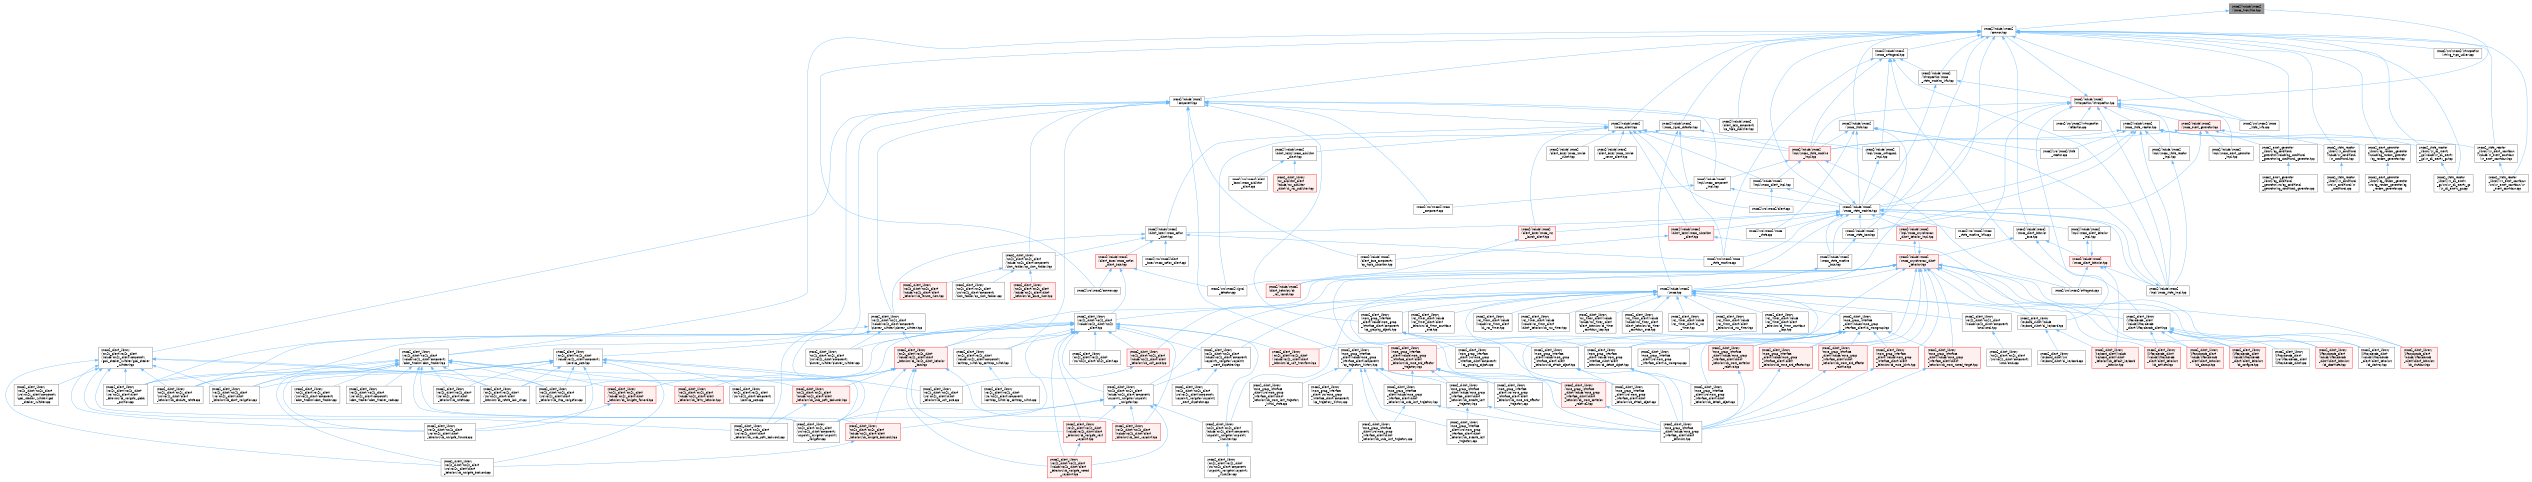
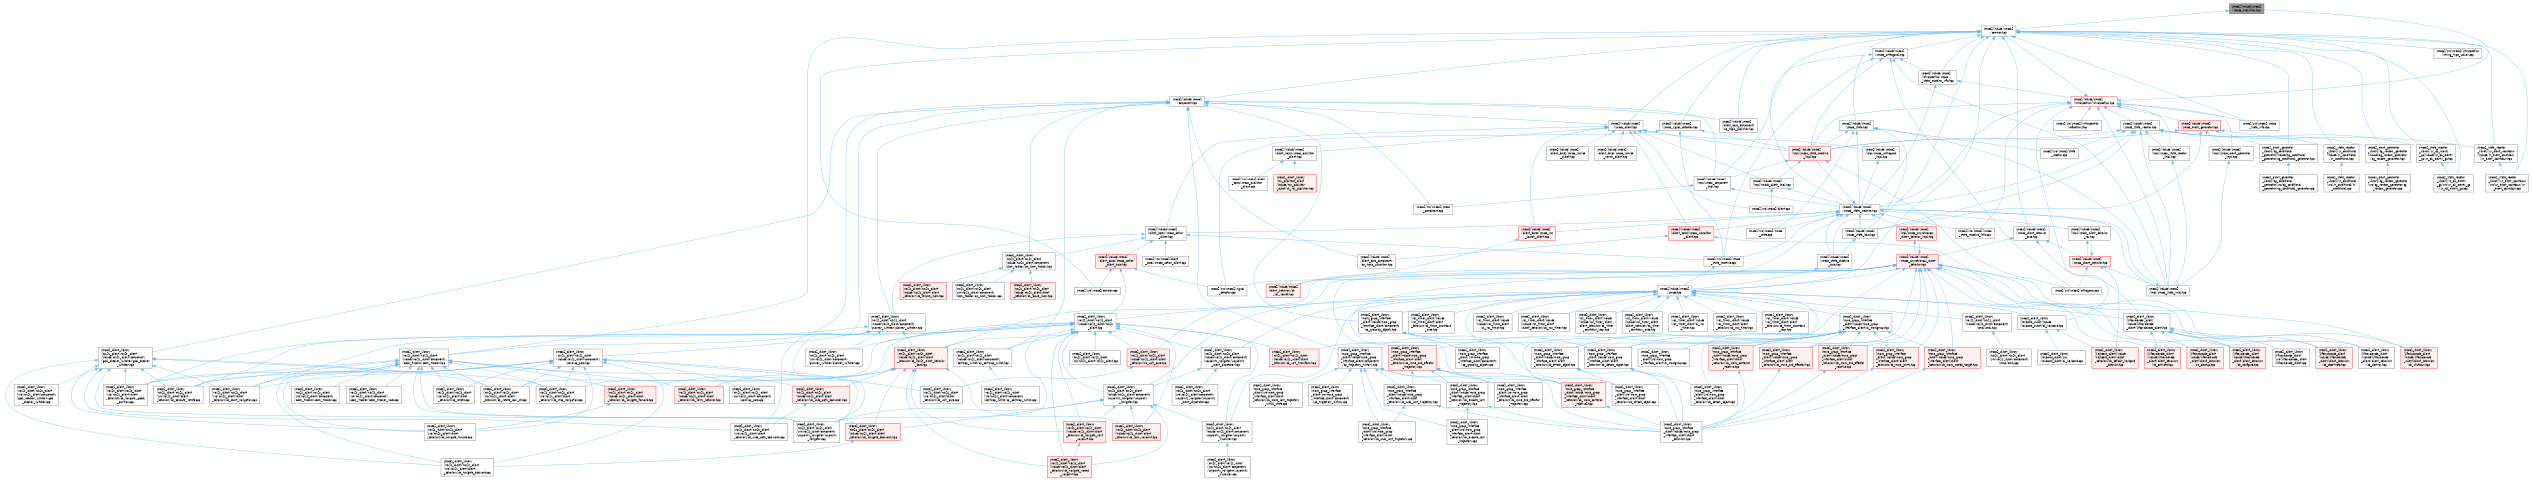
(1885, 104) -> (1774, 88)
(2078, 126) -> (2078, 126)
(1659, 210) -> (1697, 277)
(2089, 233) -> (2089, 233)
none -> (2222, 234)
